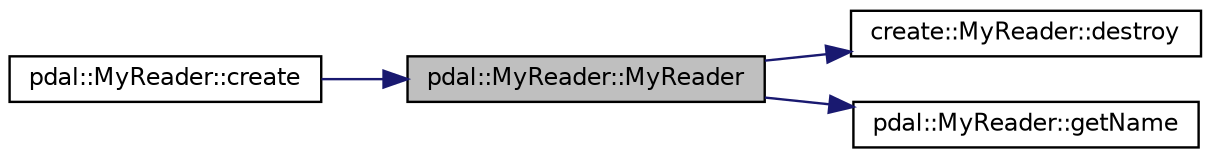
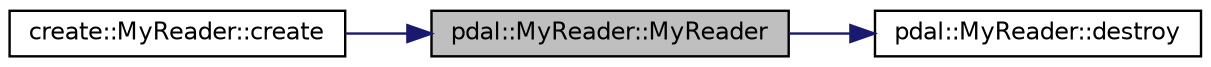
(1026, 34) -> (1038, 34)
(165, 79) -> (177, 34)
(1026, 125) -> none
